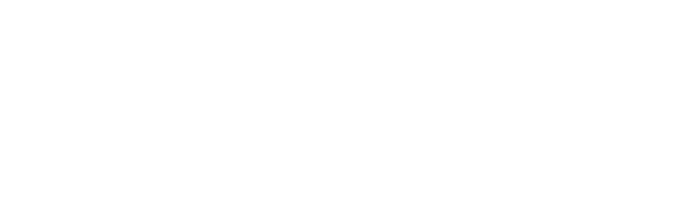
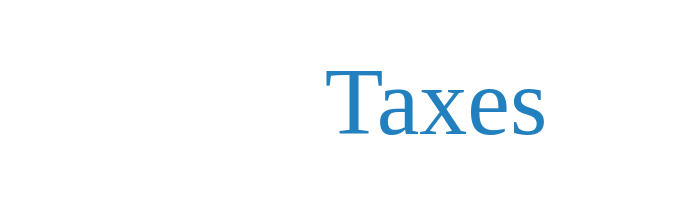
none -> (341, 101)
